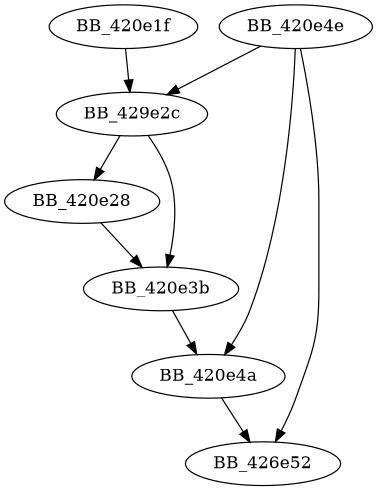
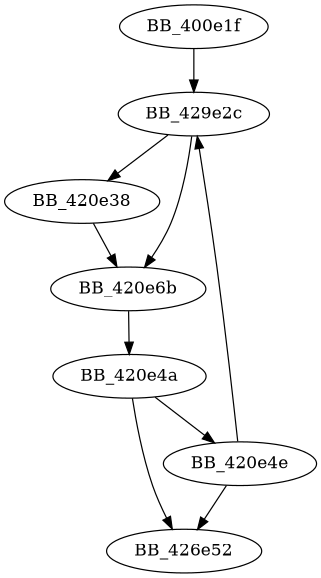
(123, 27) -> (194, 27)
(279, 201) -> (180, 416)
(82, 202) -> (82, 202)
(161, 289) -> (128, 289)
